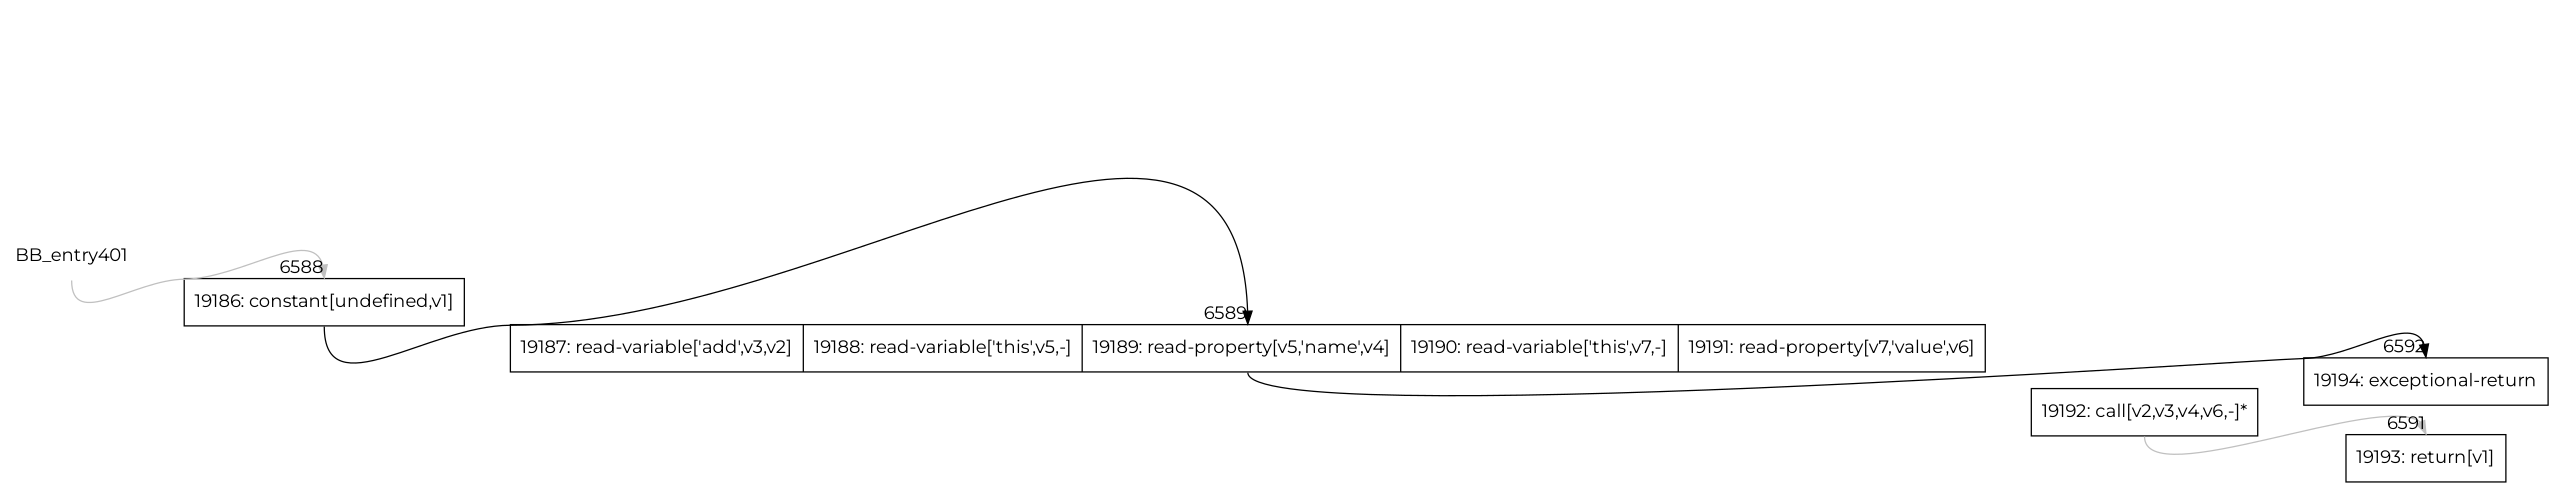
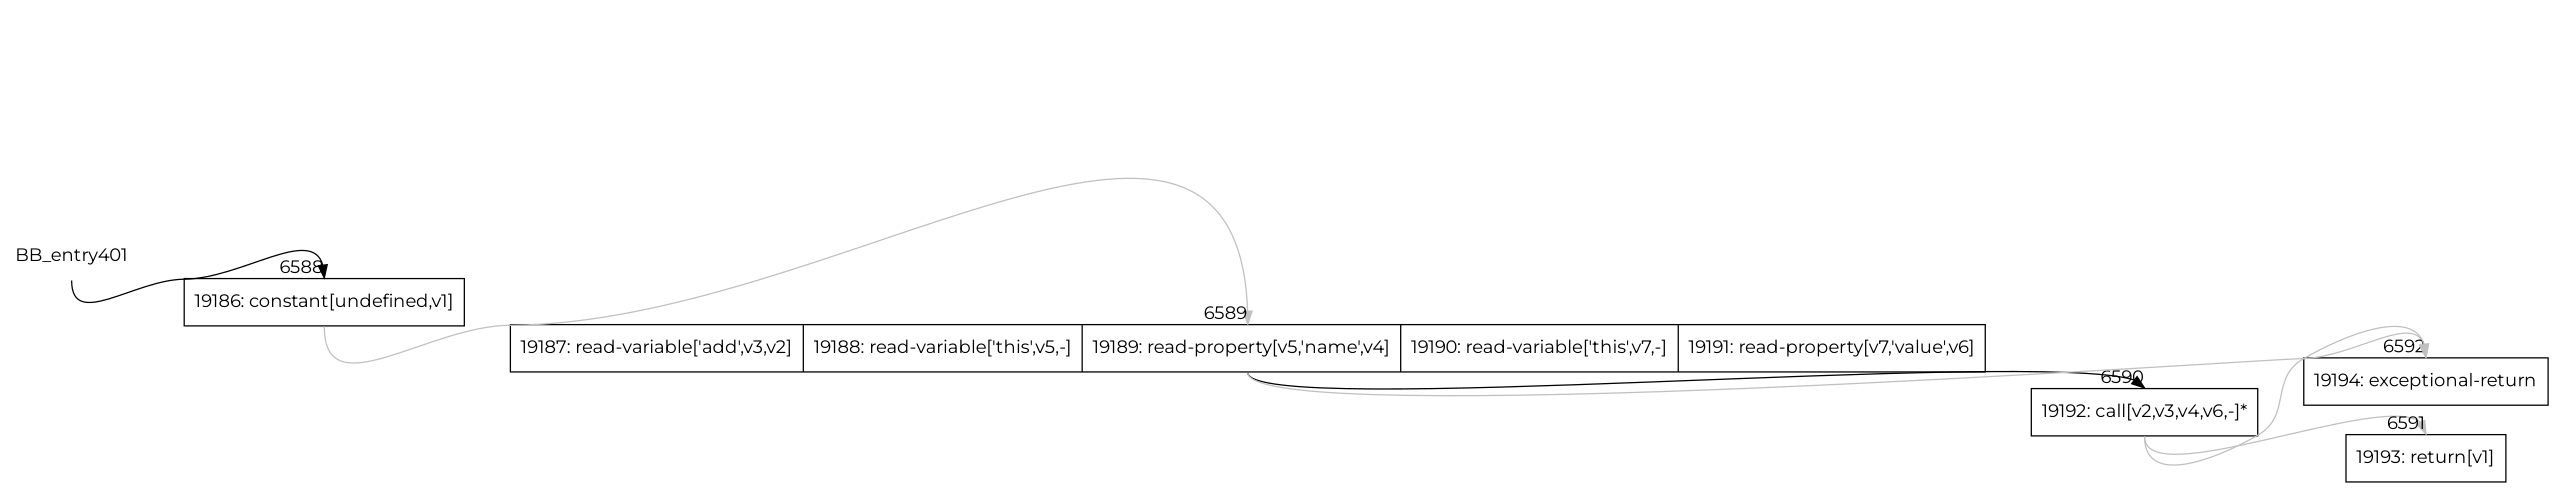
(814, 262) -> (814, 262)
(194, 278) -> (194, 278)
none -> (1690, 381)
(1839, 384) -> (1839, 384)
none -> (2281, 398)
